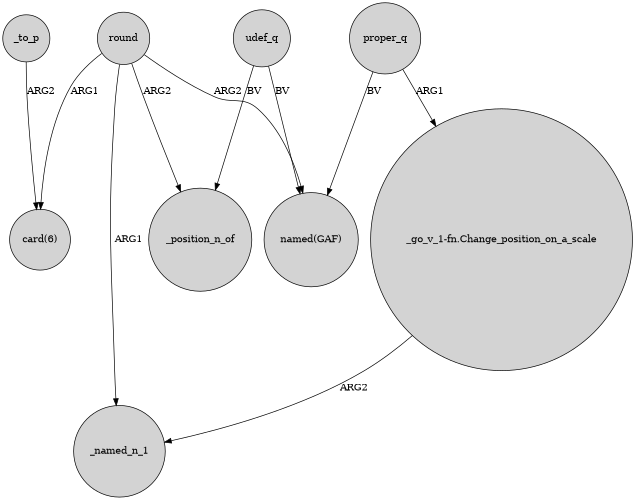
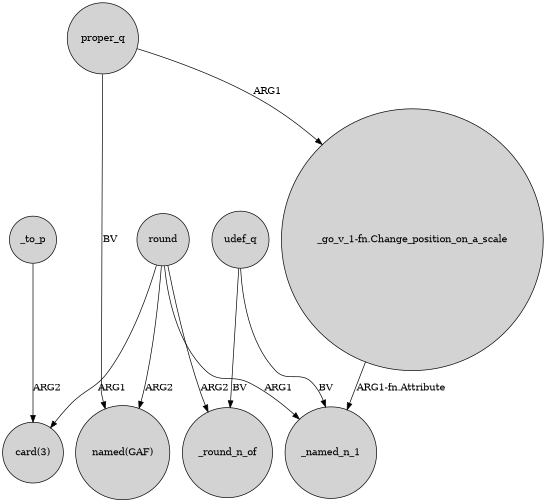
(283, 127) -> (261, 351)
(40, 240) -> (33, 453)
(200, 240) -> (227, 453)
(354, 388) -> (401, 388)
